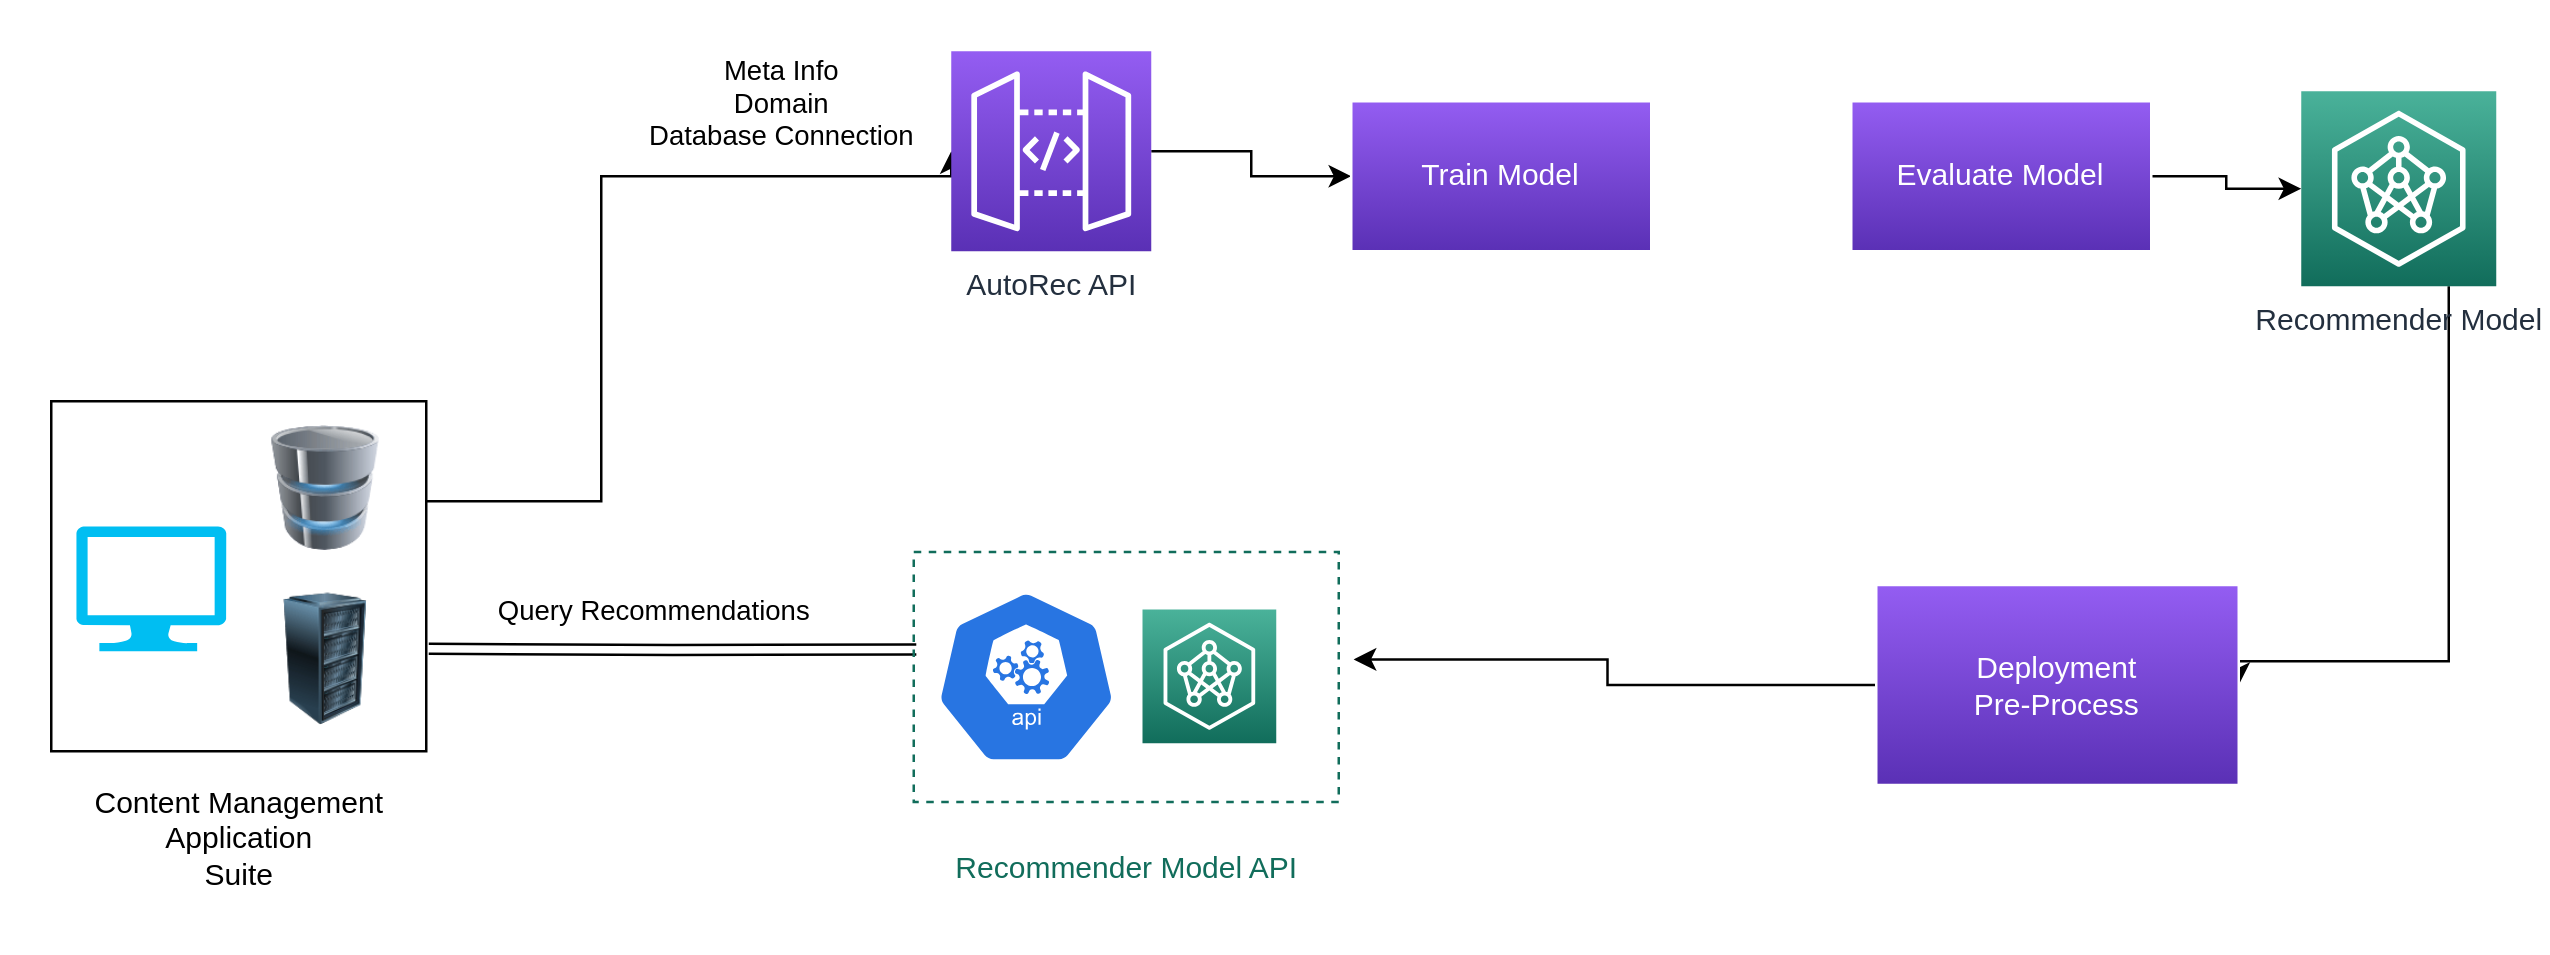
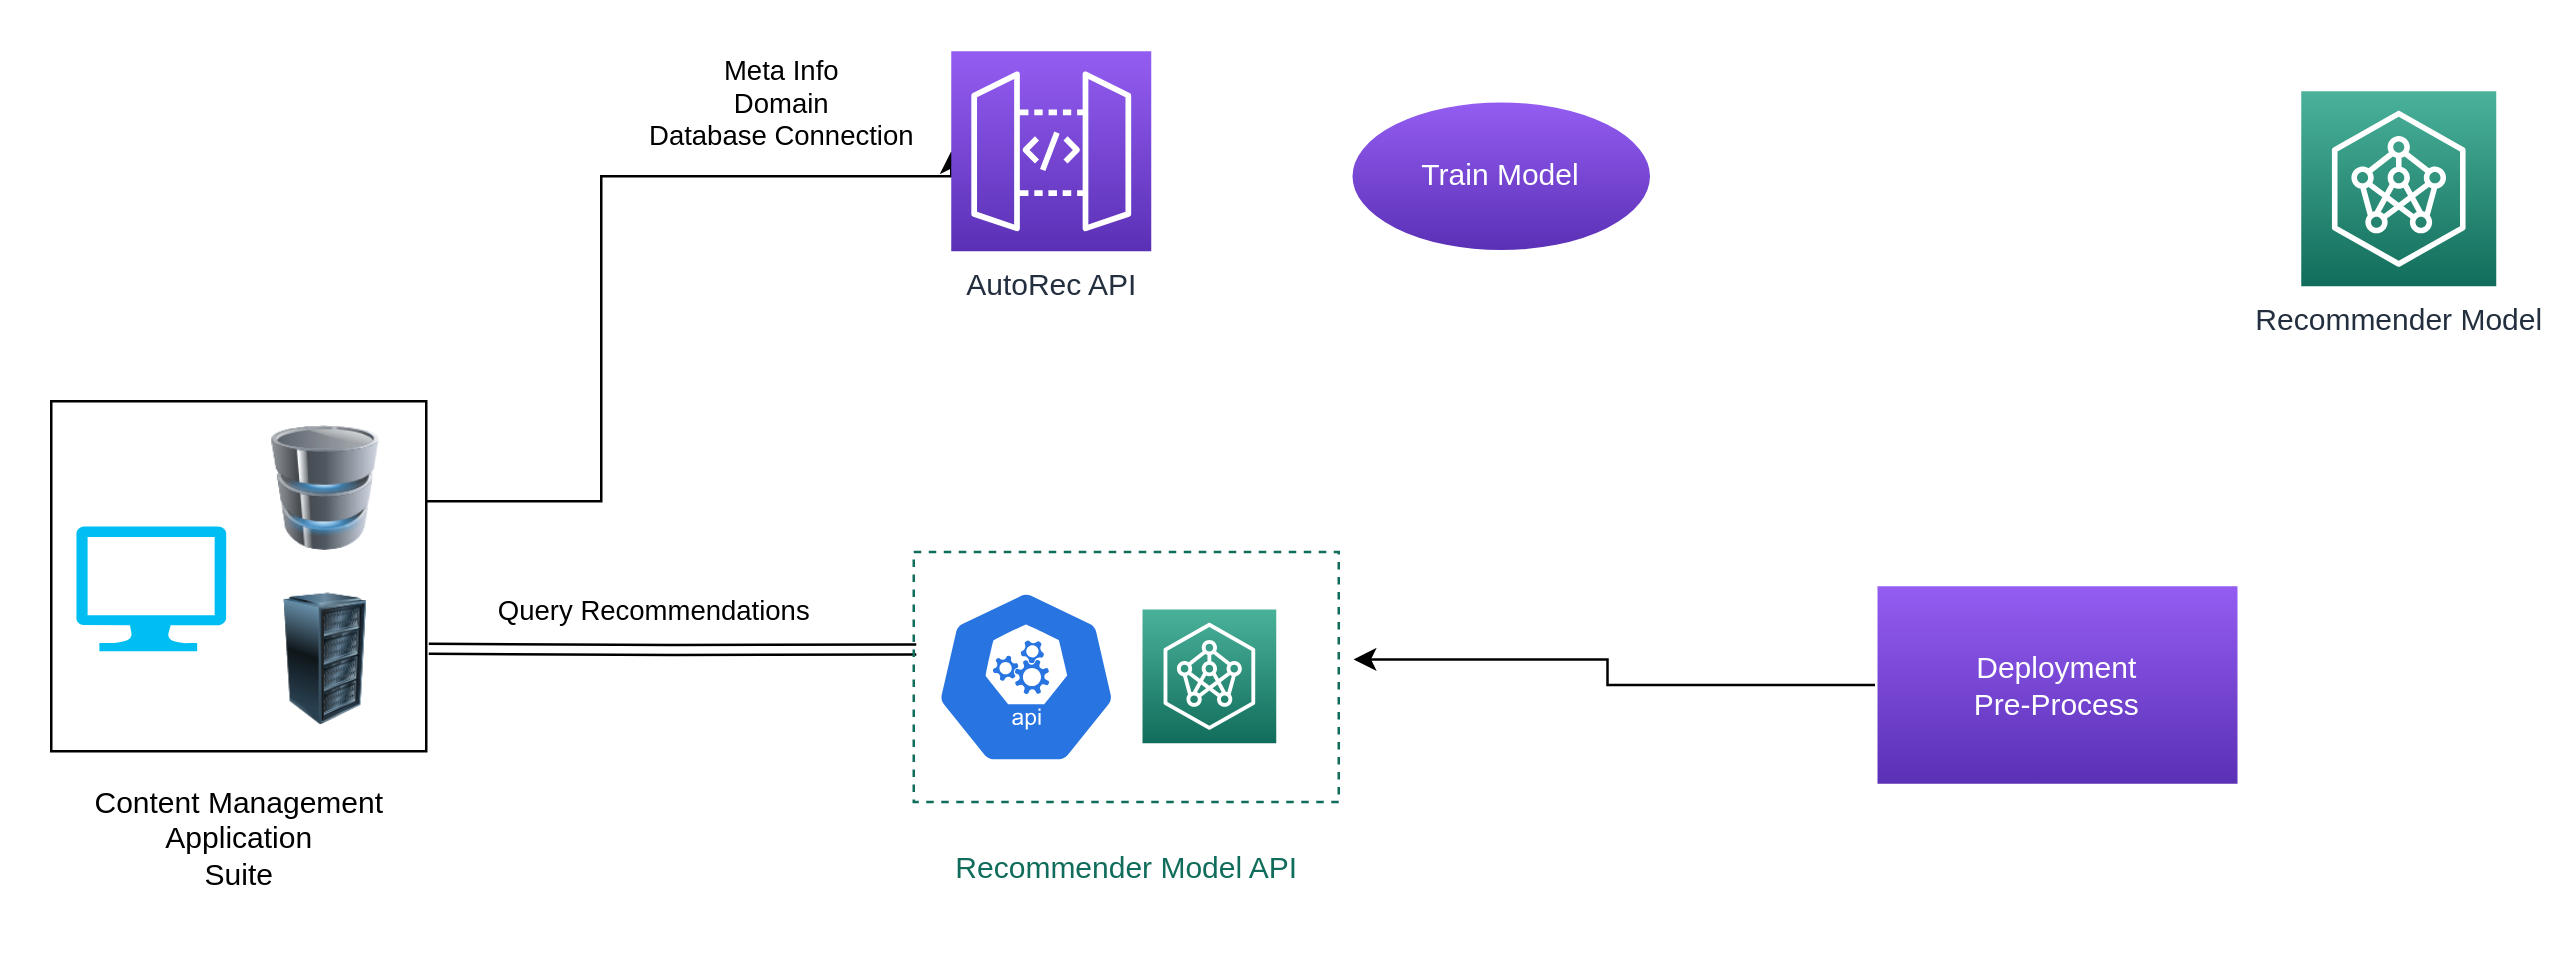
(1251, 155) -> none
(1501, 176) -> (1501, 176)
(2001, 176) -> none
(2224, 176) -> none
(2449, 582) -> none
